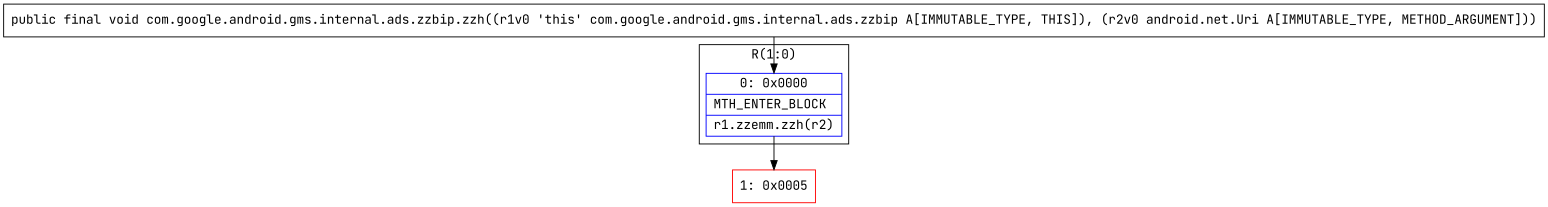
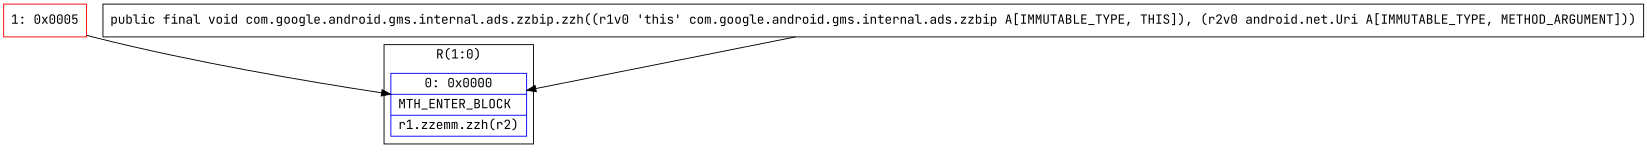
(774, 150) -> (233, 68)
